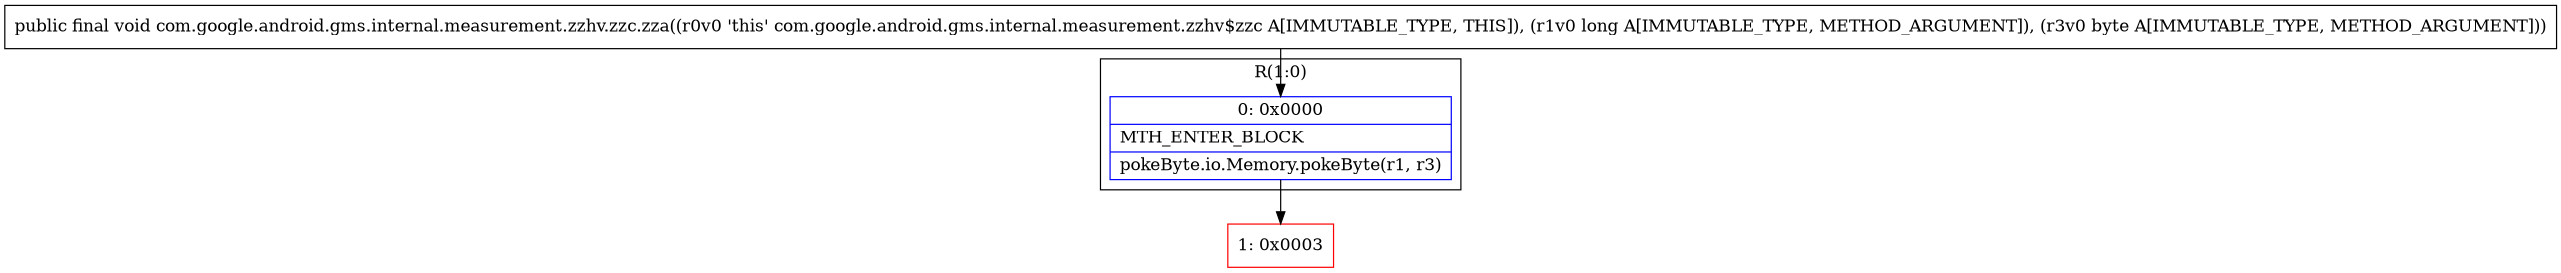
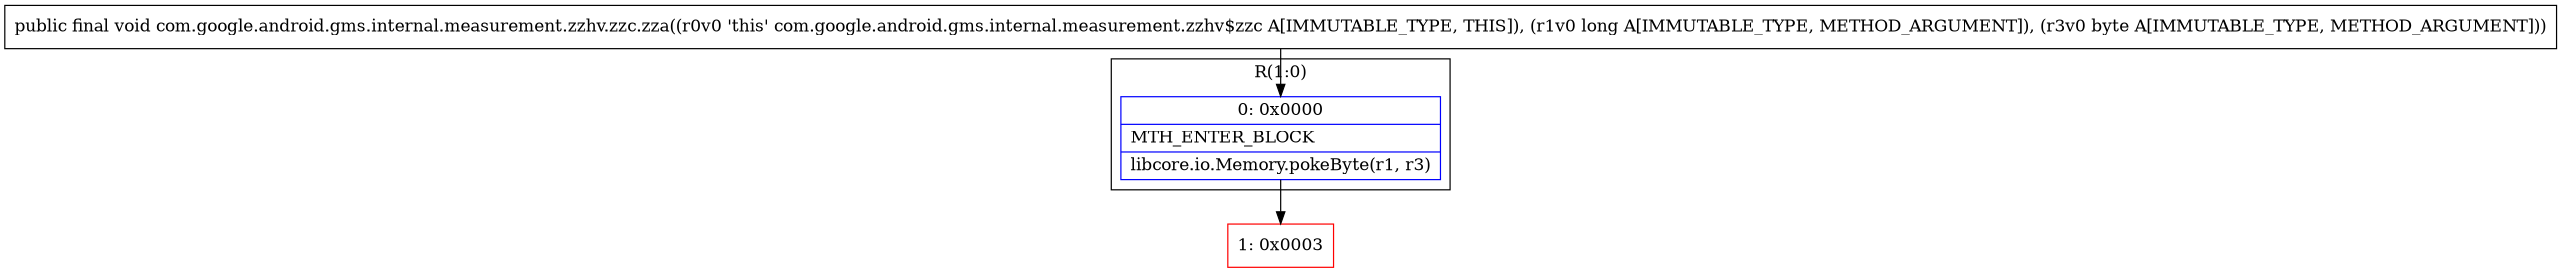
(1281, 165) -> (1281, 165)
